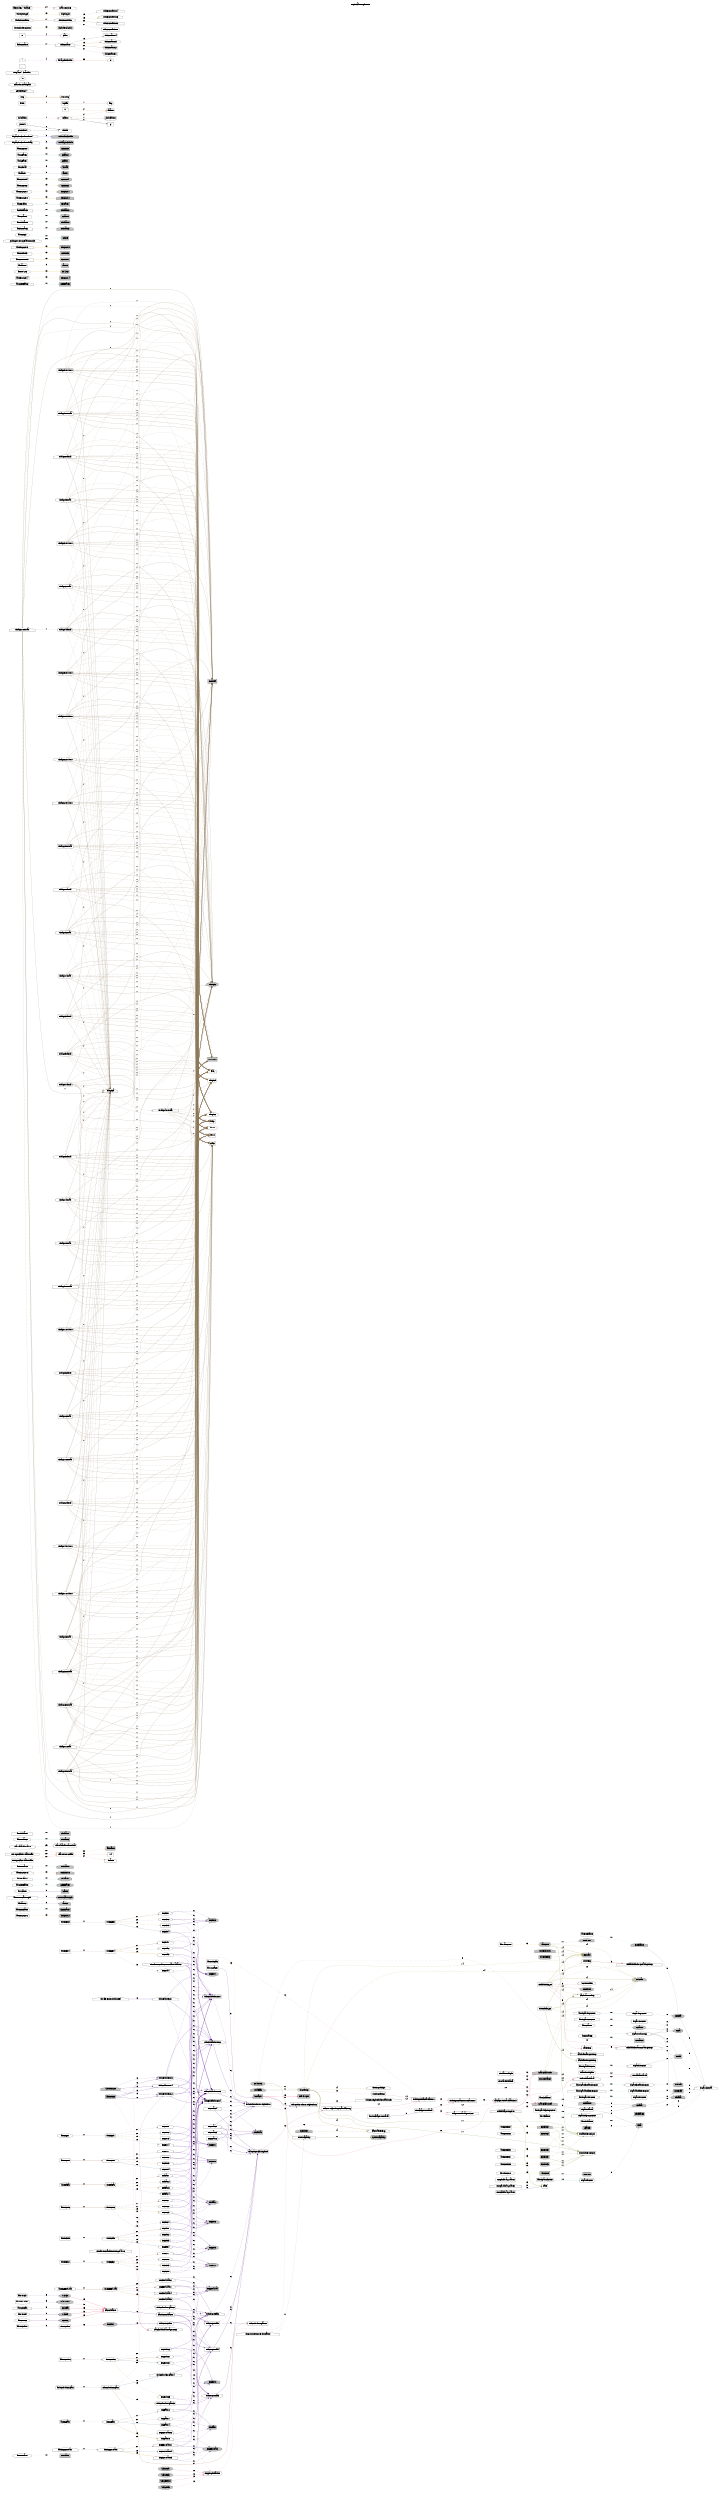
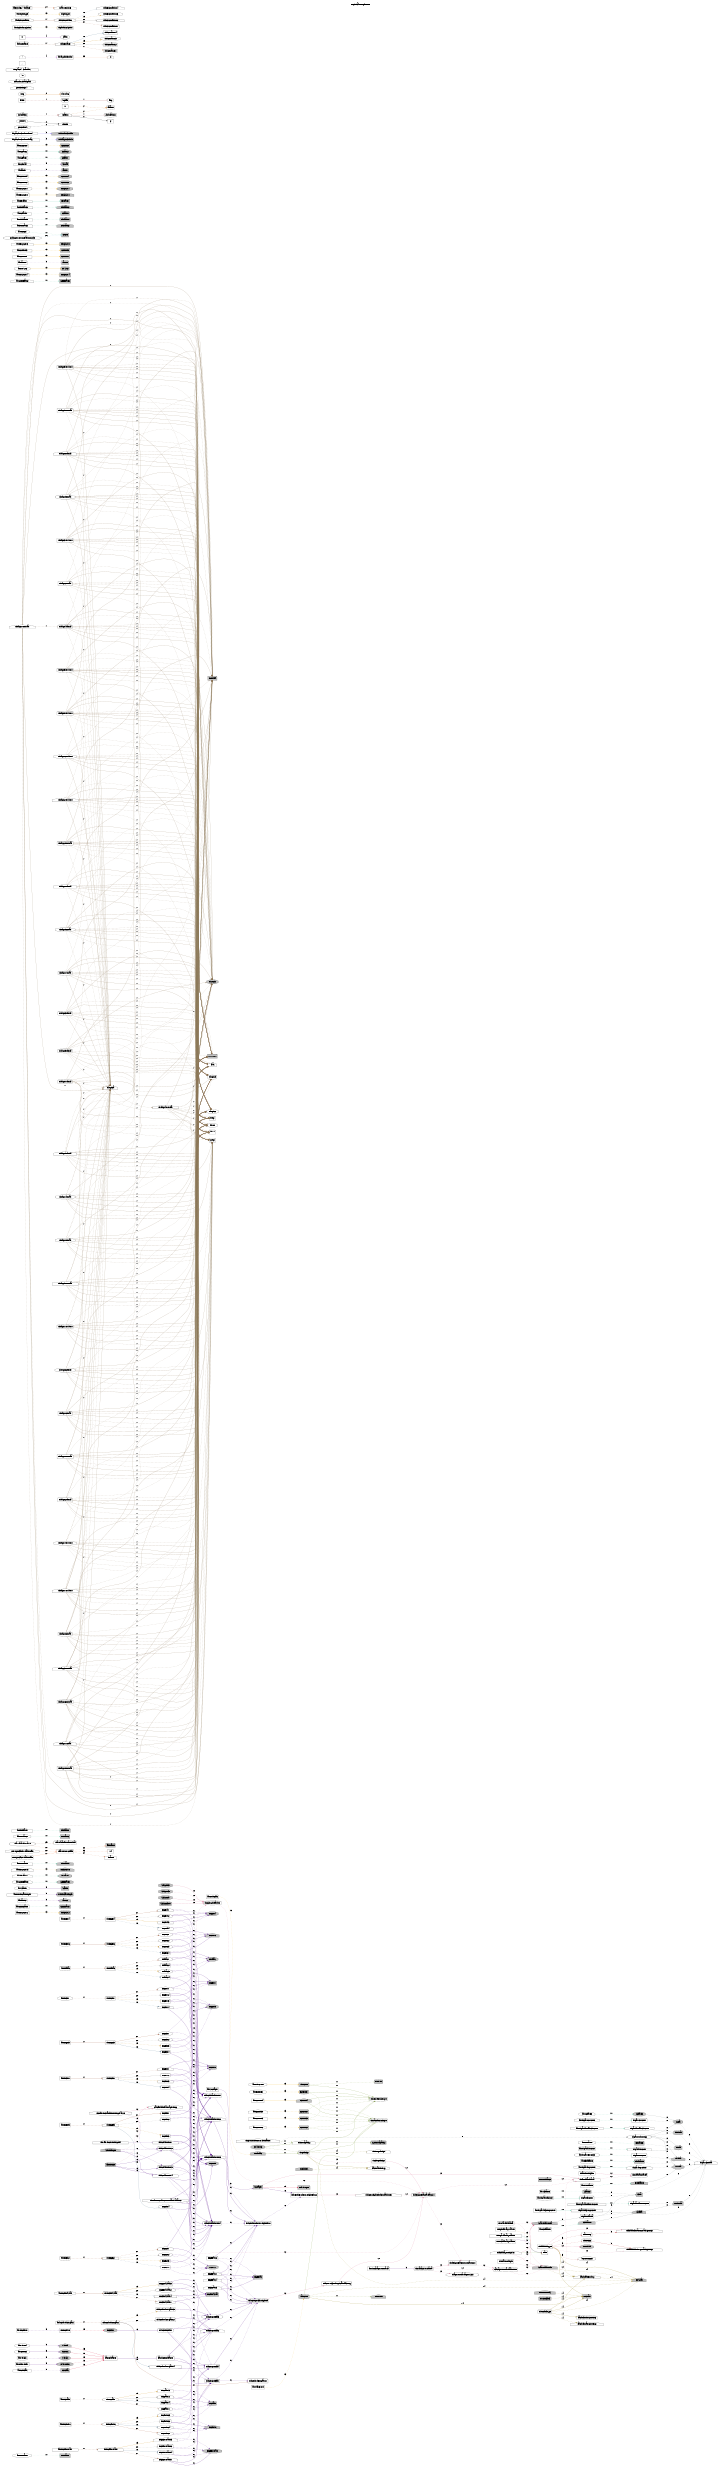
(22, 260) -> (22, 256)
(391, 1966) -> none
